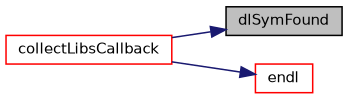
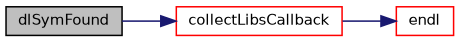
(191, 35) -> (141, 21)
